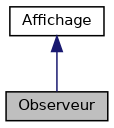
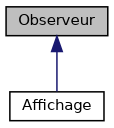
(57, 72) -> (57, 72)
